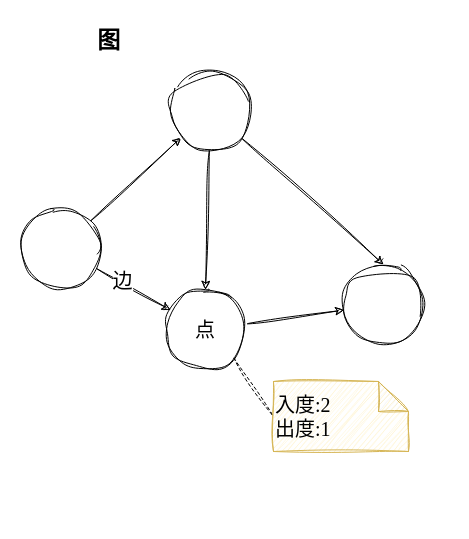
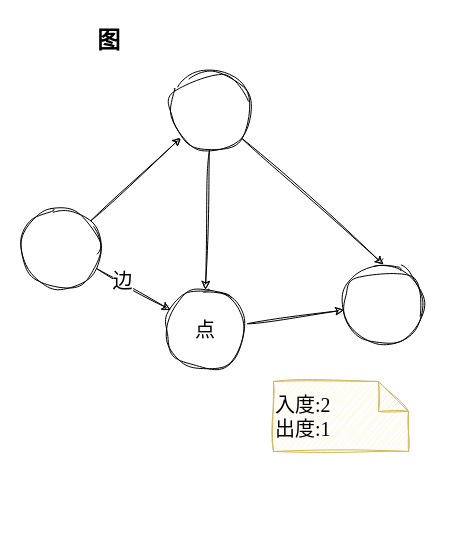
(253, 386) -> none
